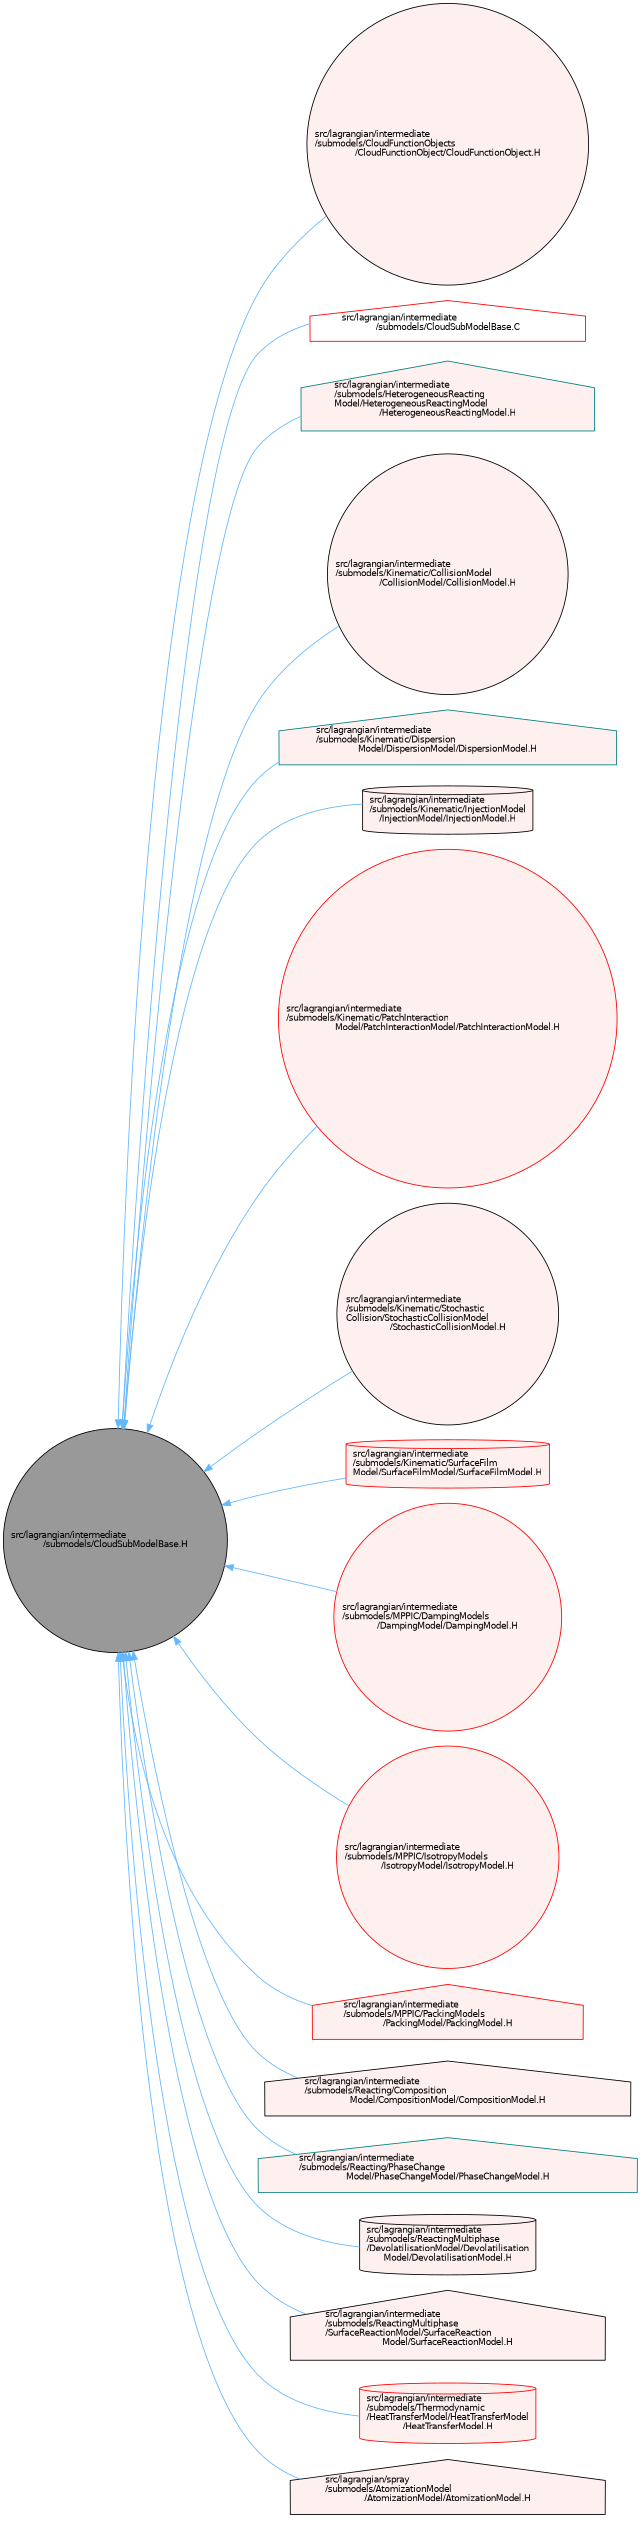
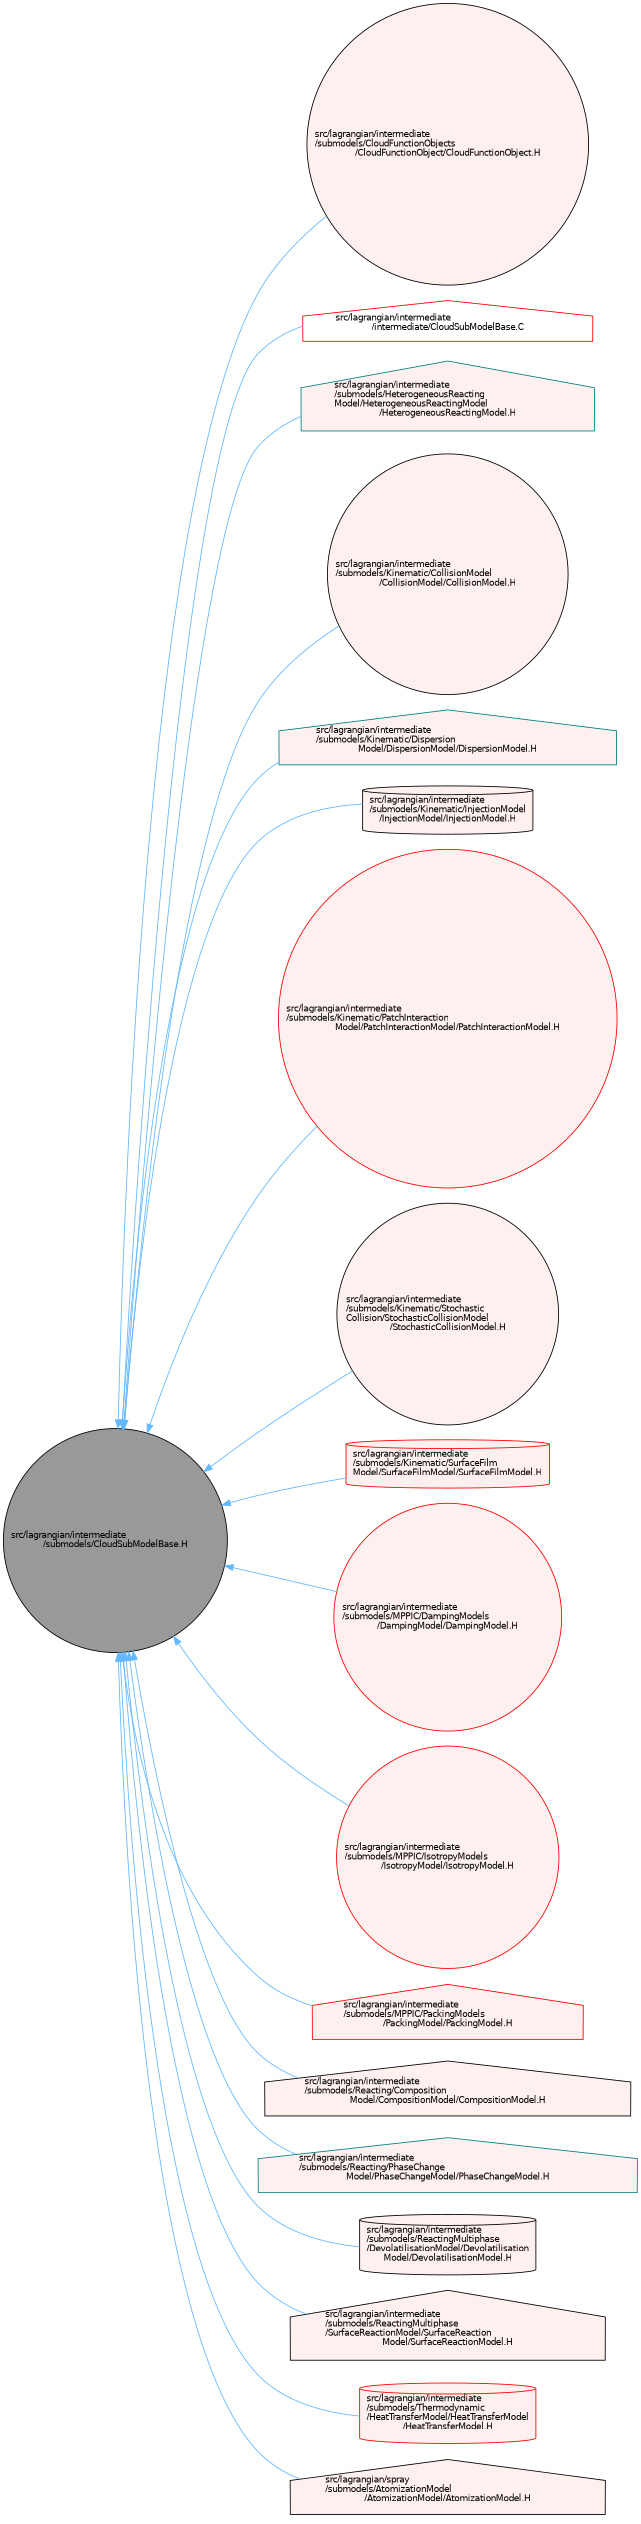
(448, 323) -> (448, 323)
